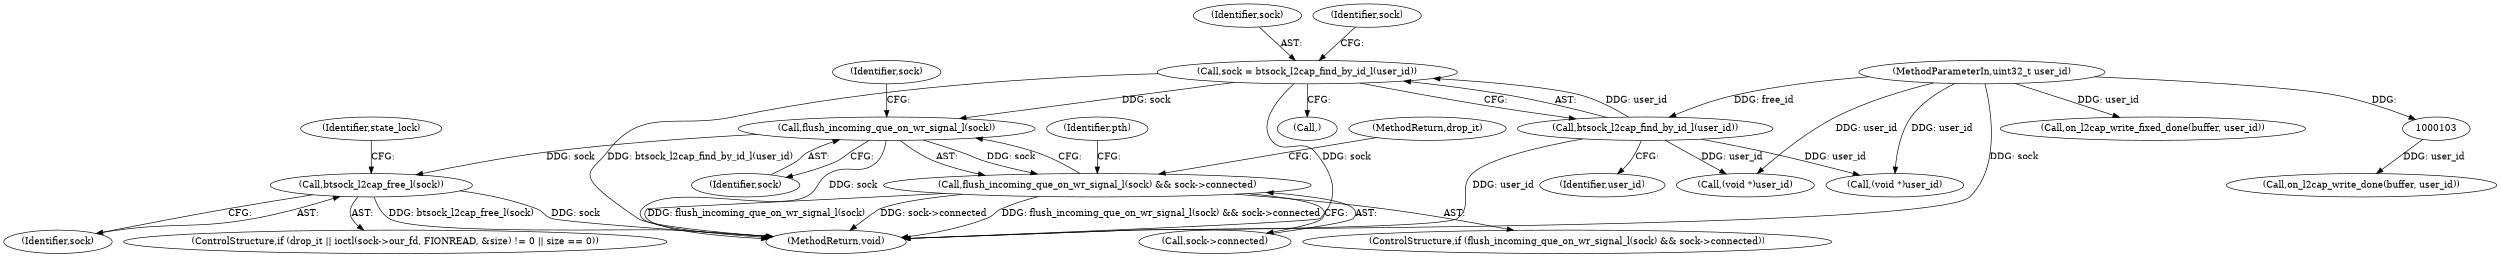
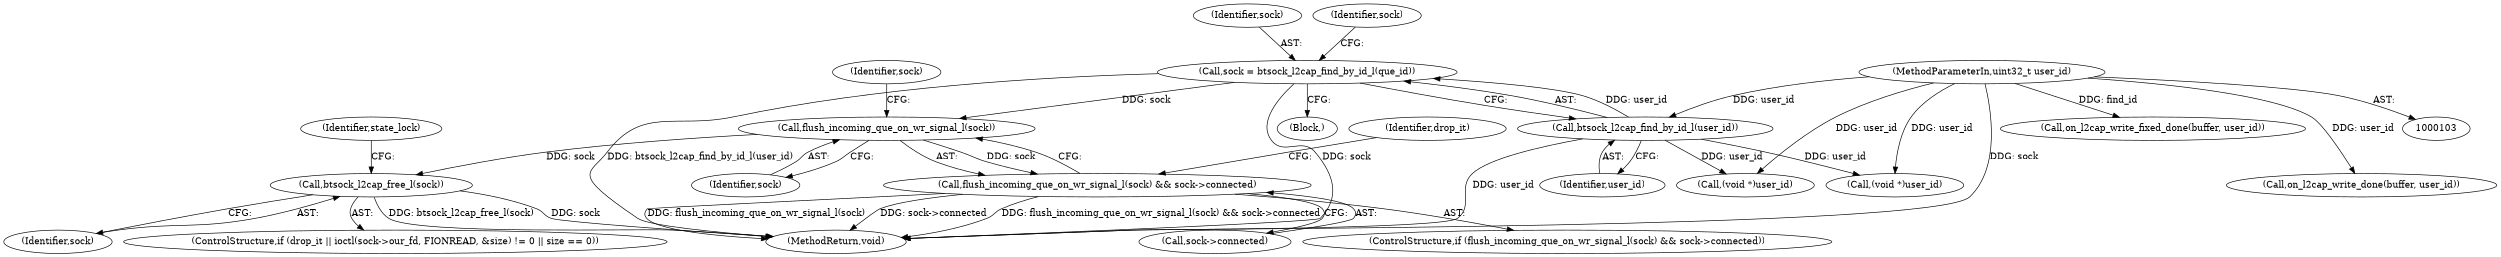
(1307, 72) -> (1307, 72)
(1764, 100) -> (1764, 100)
(2108, 100) -> (2108, 100)
(2386, 100) -> (2386, 100)
(1097, 129) -> none
(1307, 129) -> (1307, 129)
(1428, 129) -> (1428, 129)
(2402, 155) -> (2233, 94)
none -> (1600, 157)
(710, 198) -> none
